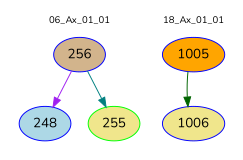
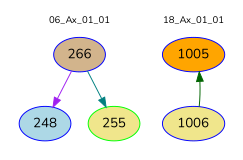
(80, 55) -> (80, 55)
(187, 84) -> (200, 94)
